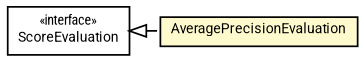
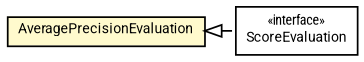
(153, 31) -> (228, 31)
